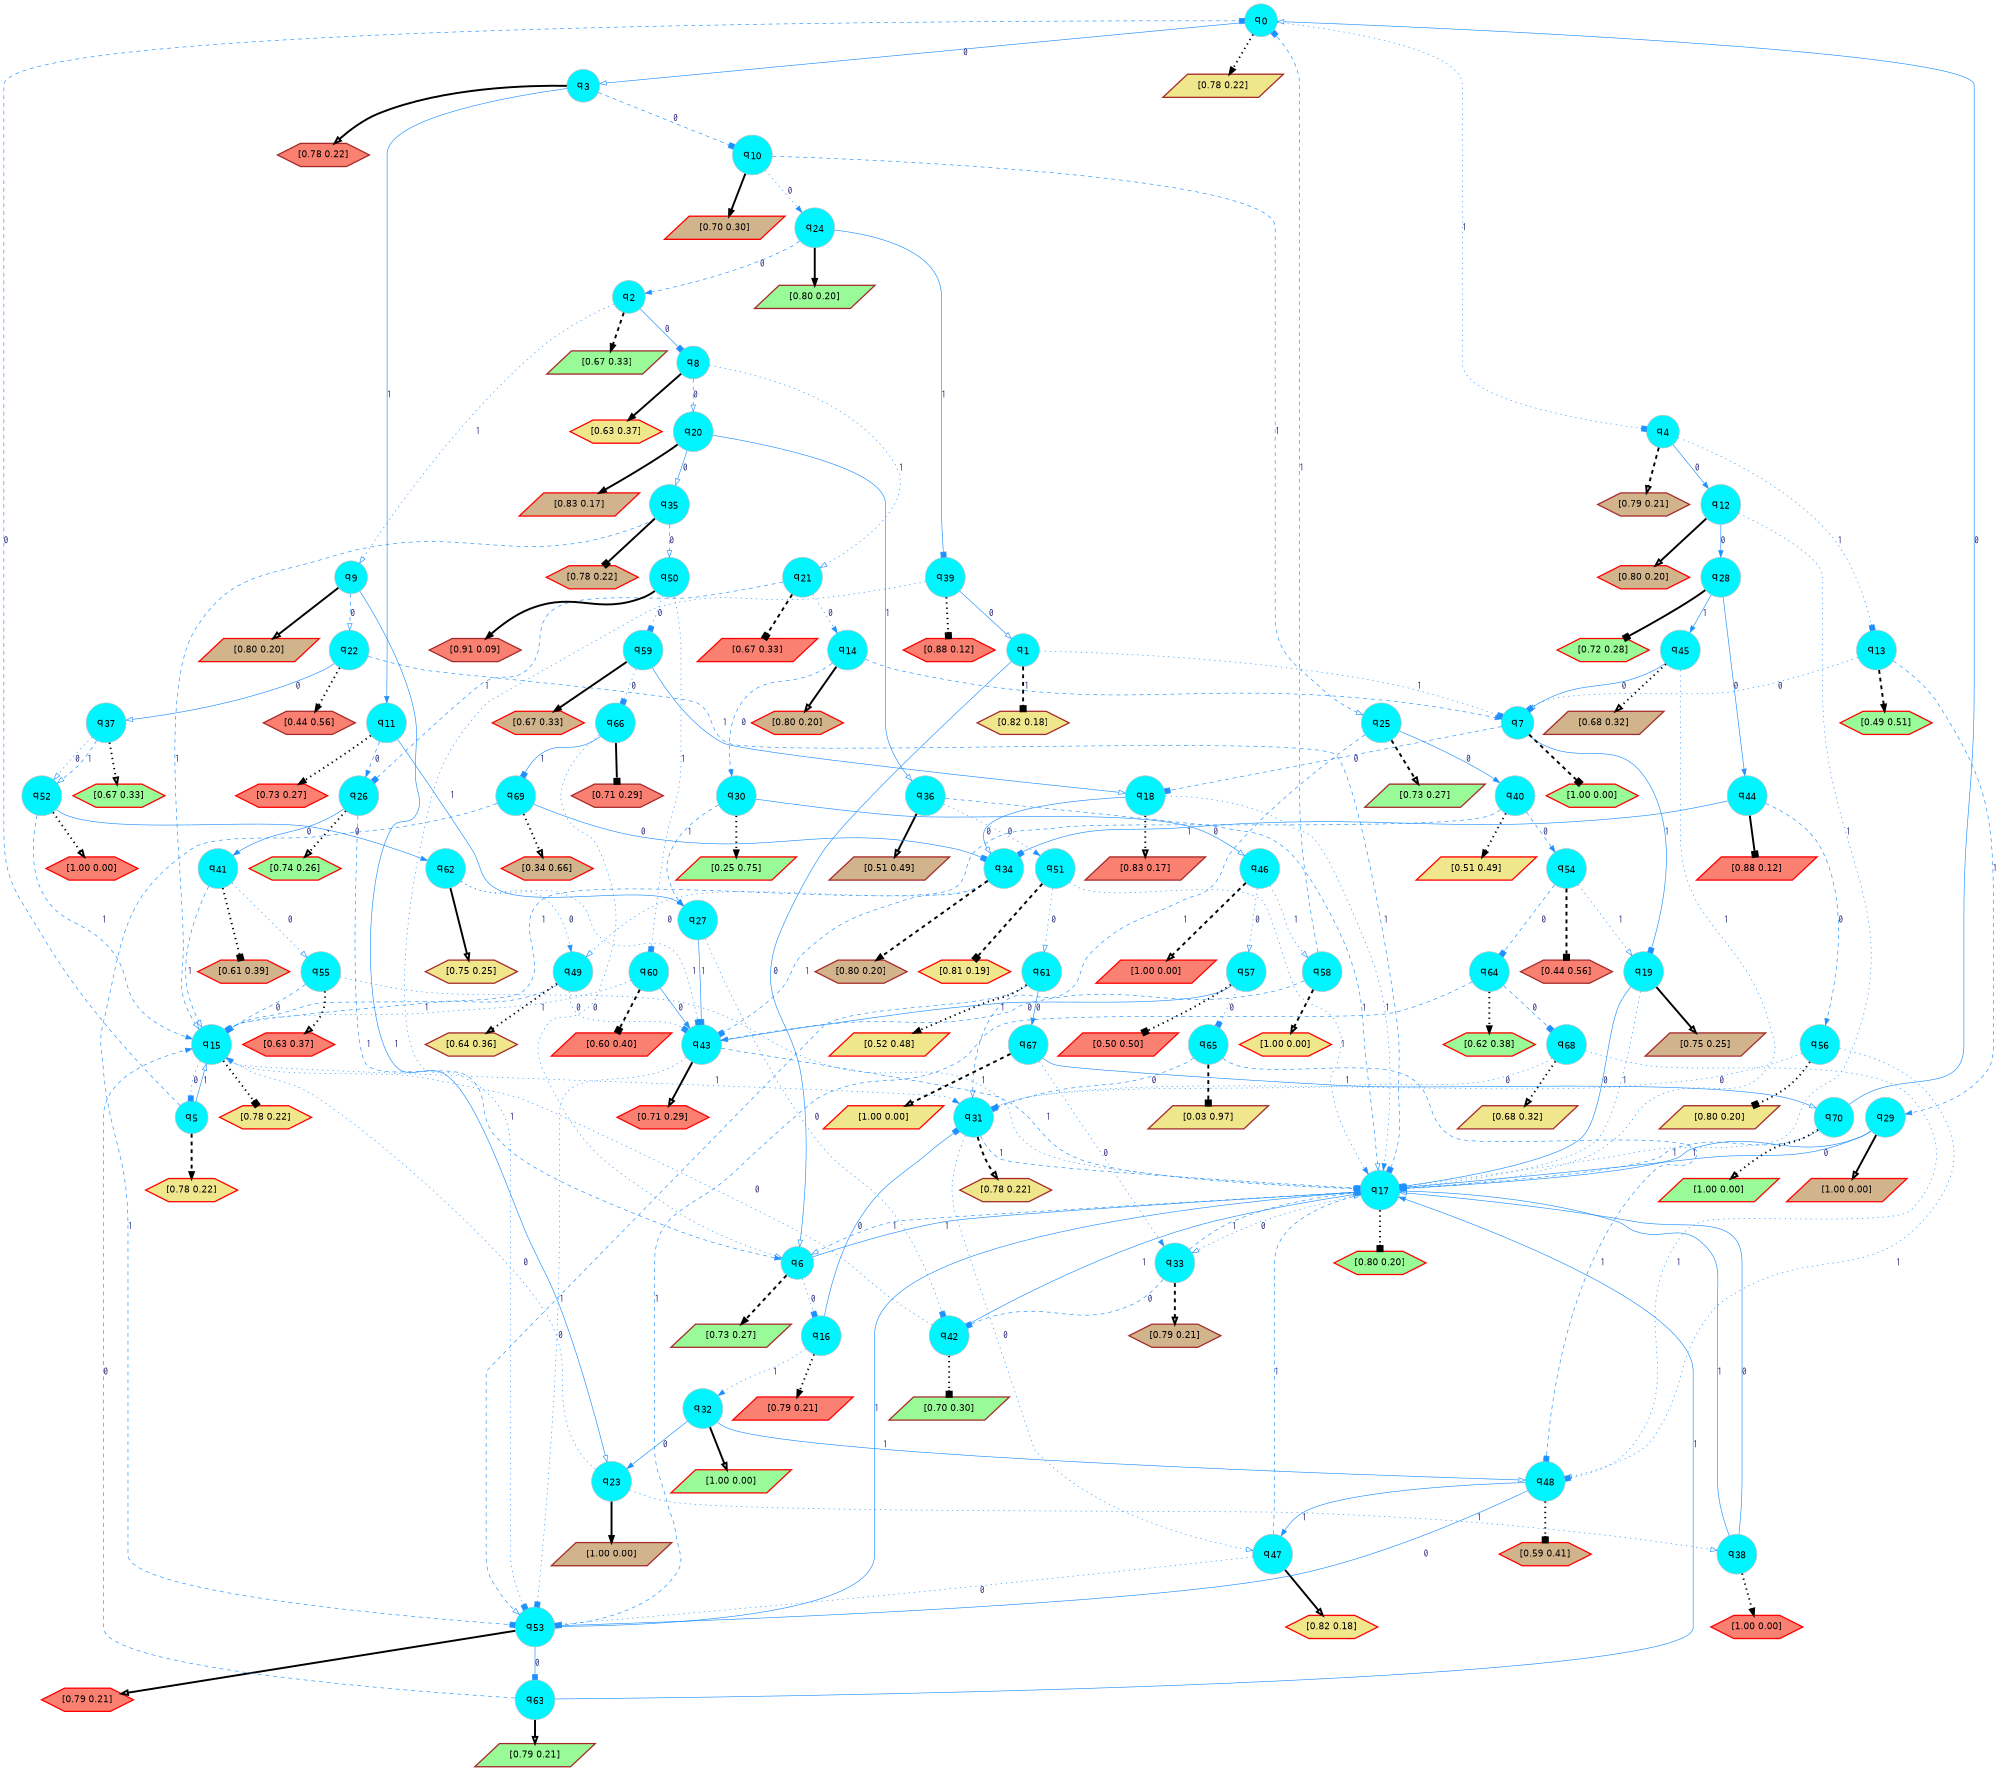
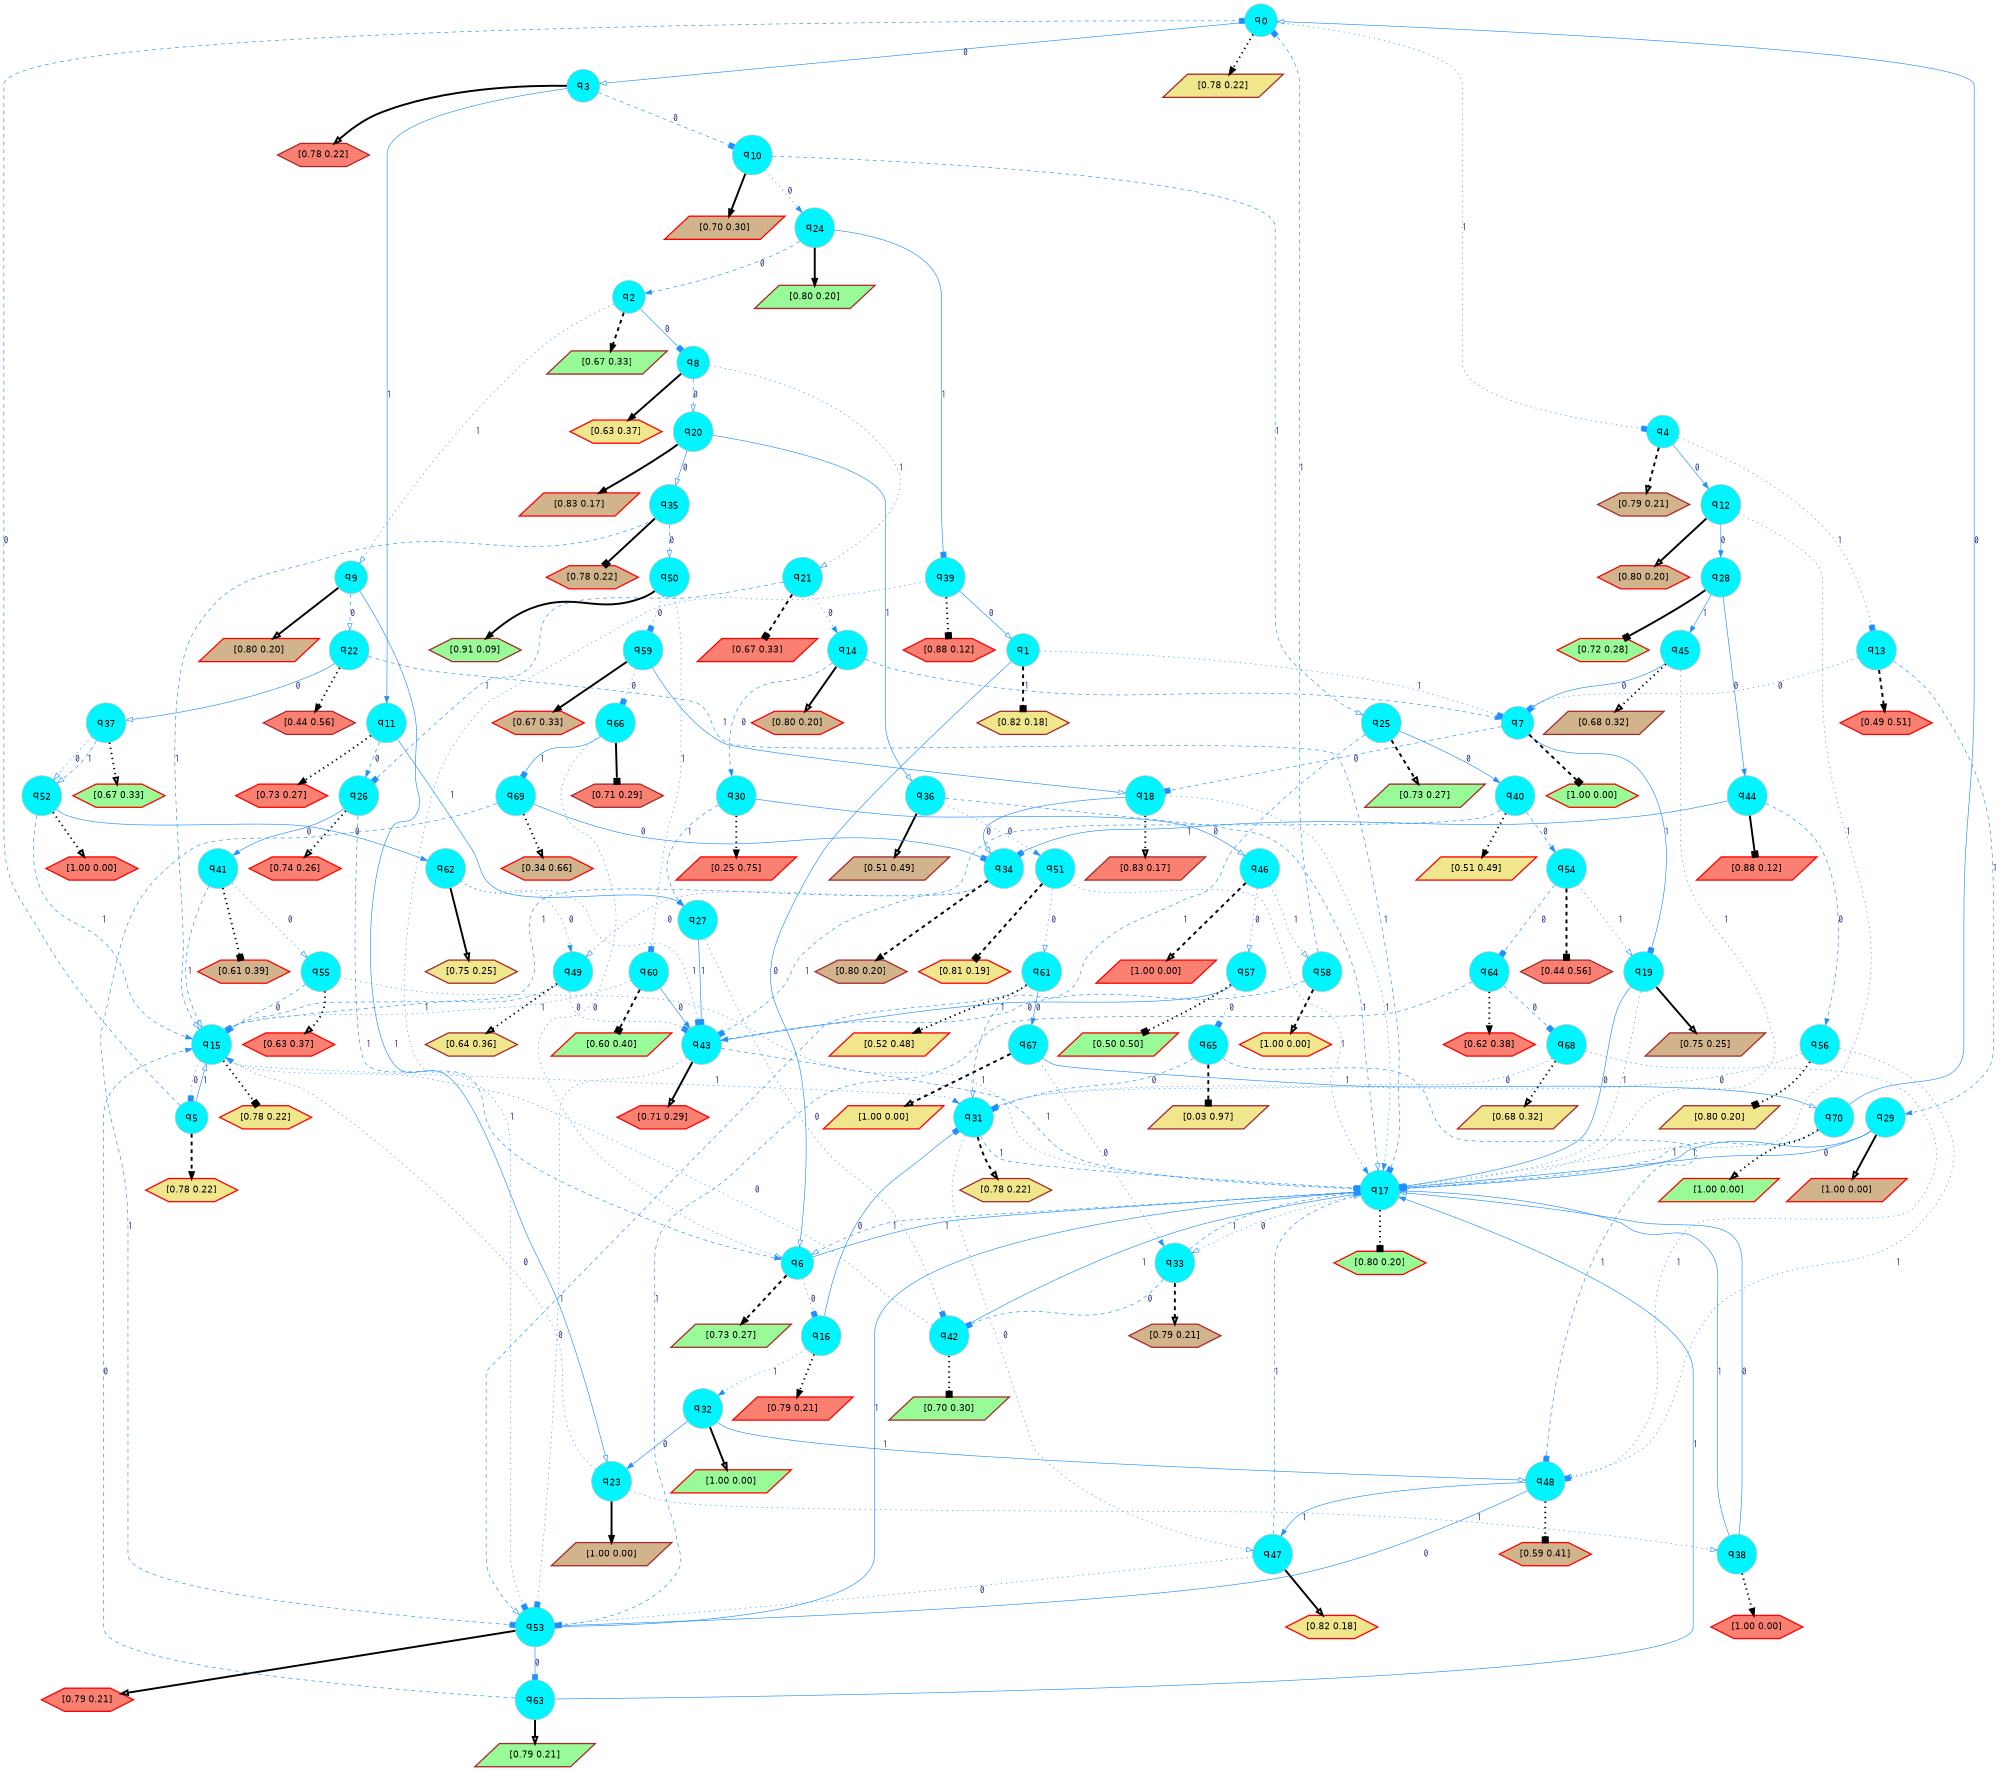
(475, 650) -> (475, 650)
(1886, 723) -> (1886, 723)
(295, 869) -> (295, 869)
(736, 869) -> (736, 869)
(612, 1045) -> (612, 1045)
(1118, 1045) -> (1118, 1045)
(1489, 1045) -> (1489, 1045)
